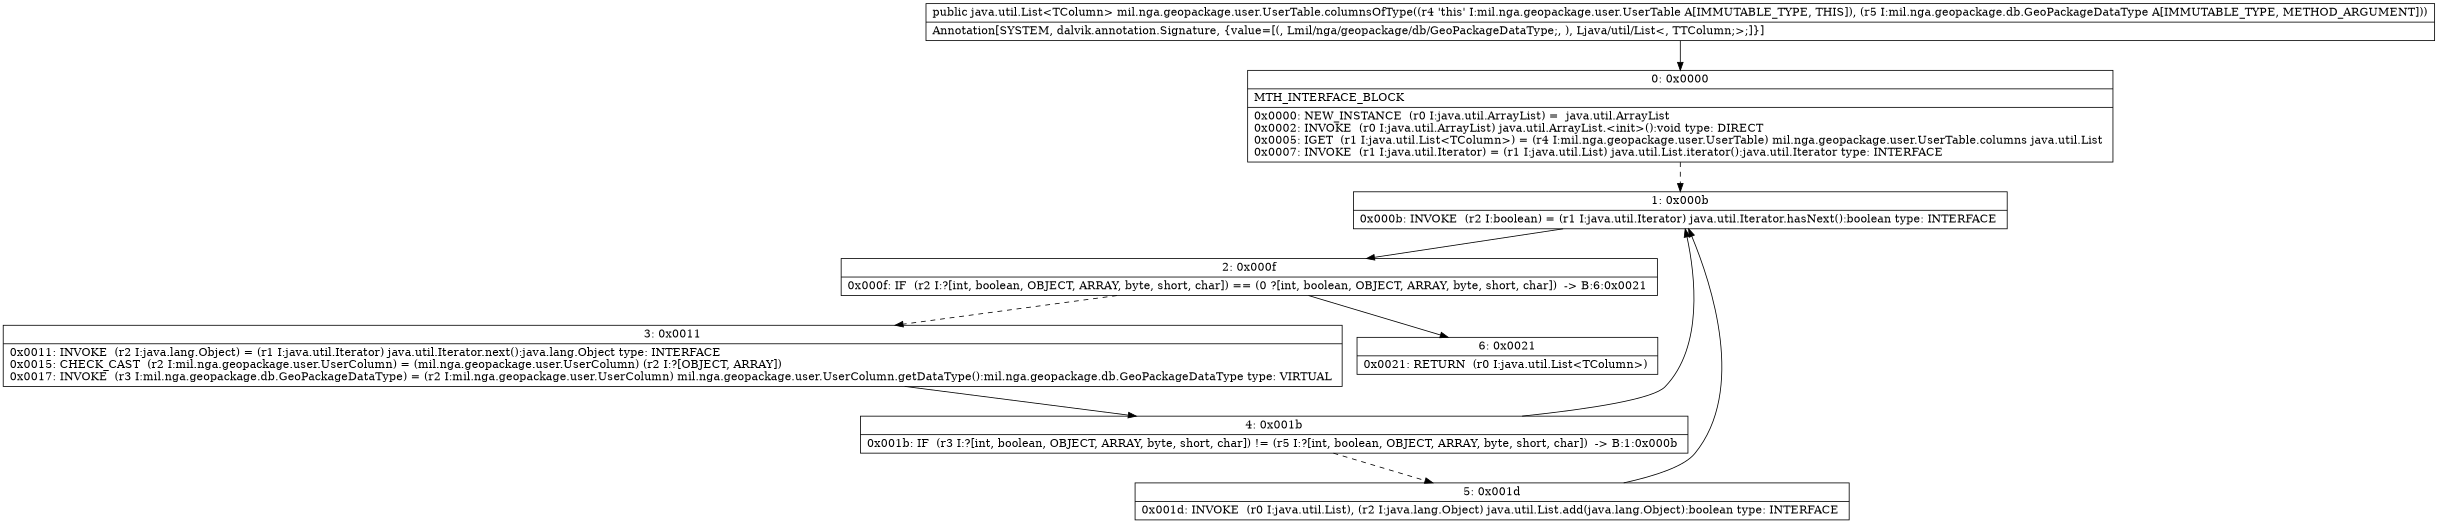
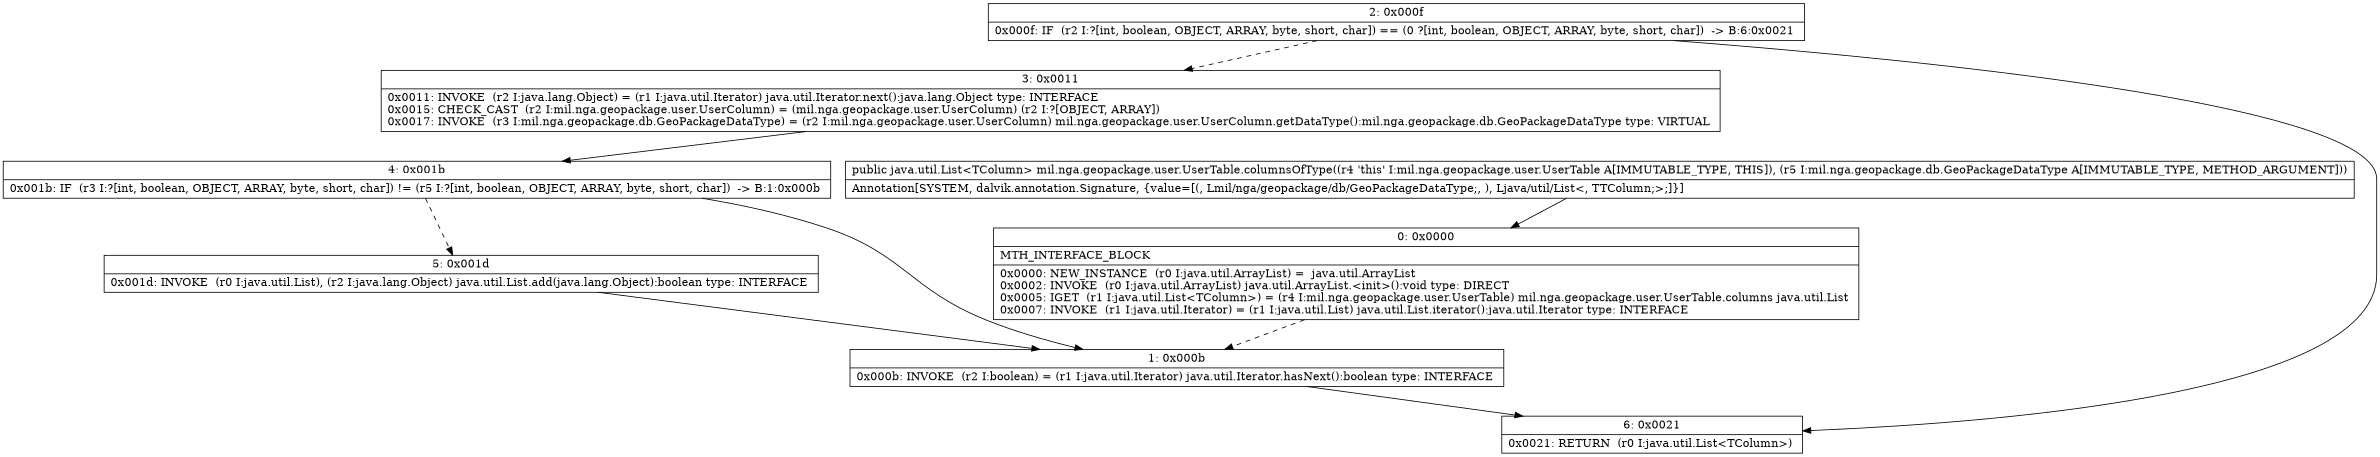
(1469, 243) -> (1410, 401)
